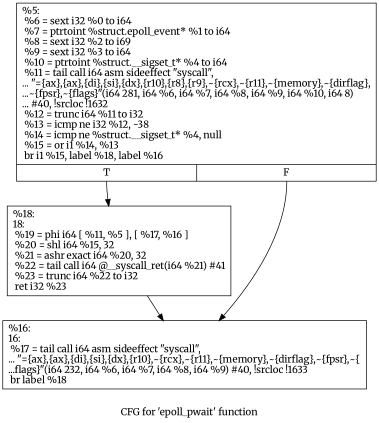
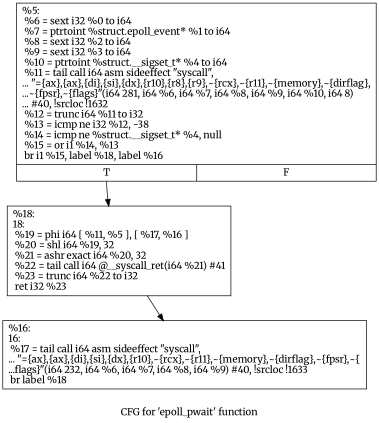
(77, 42) -> (77, 42)
(64, 245) -> (64, 245)
(267, 254) -> none
